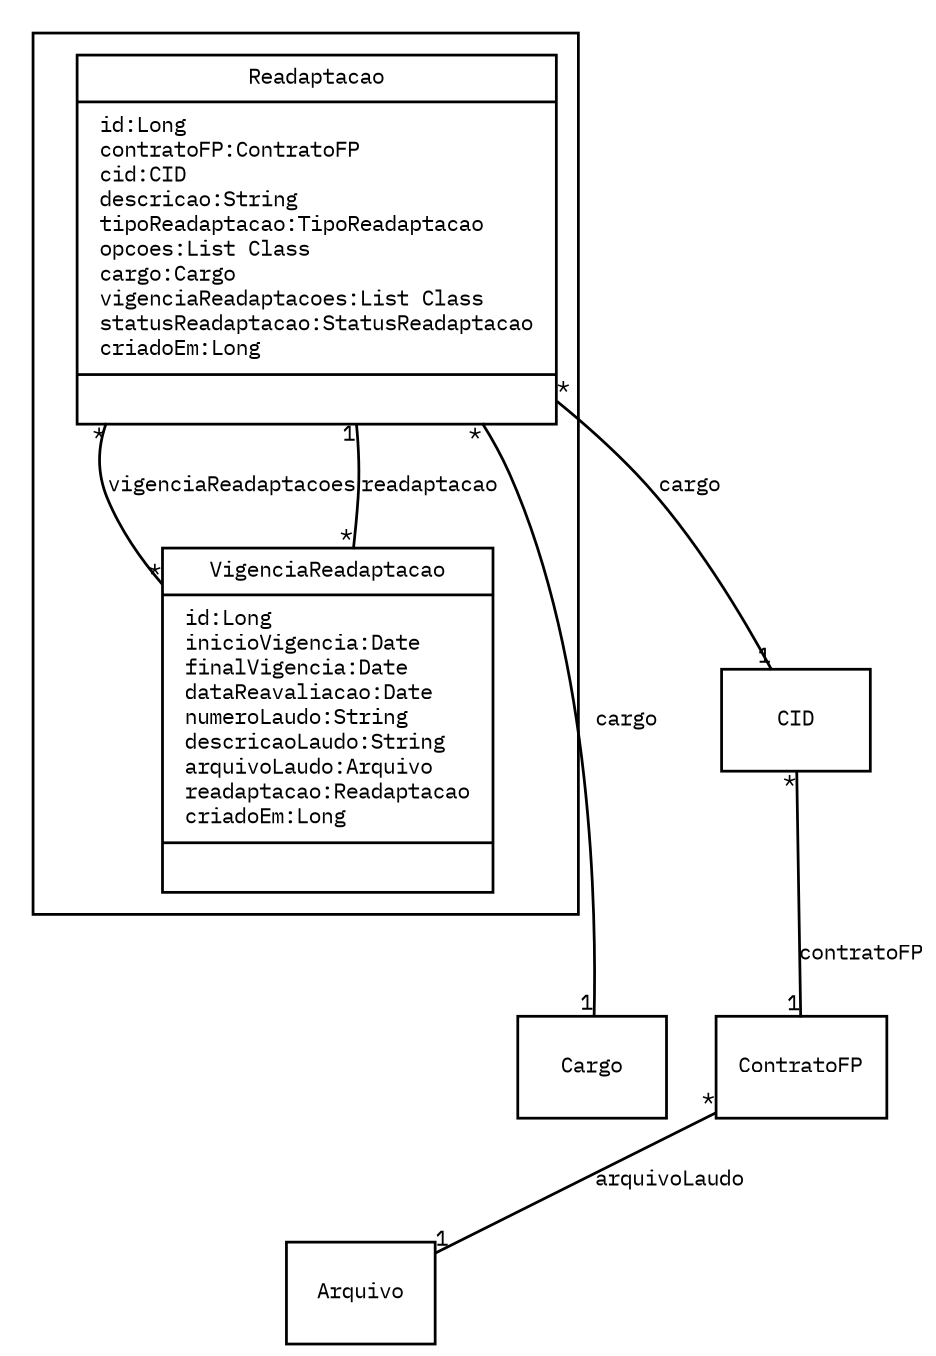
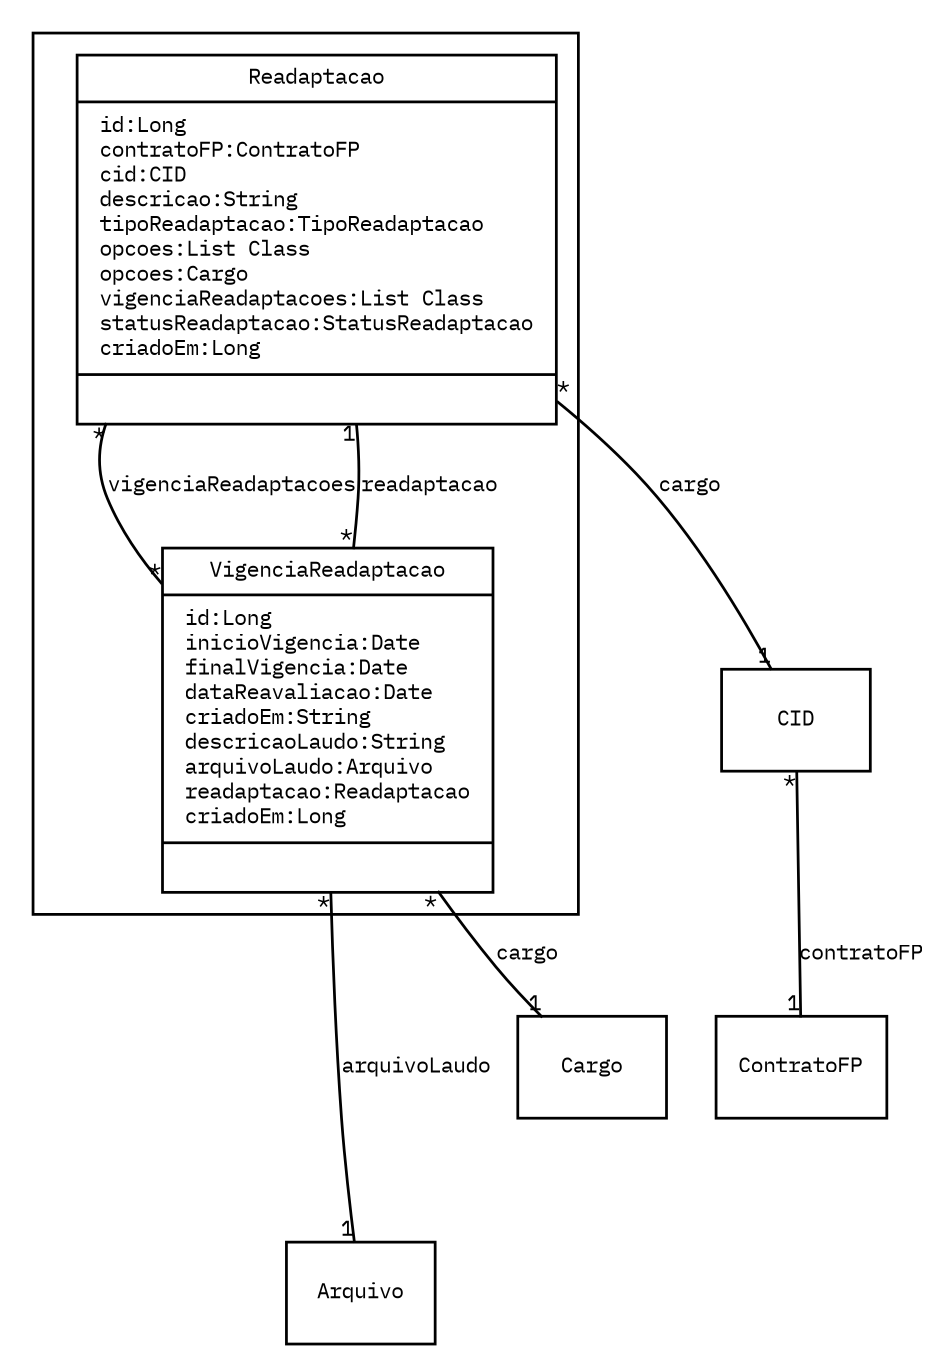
(168, 274) -> (175, 274)
(561, 637) -> (487, 956)
(297, 717) -> (278, 717)
(576, 1183) -> (338, 1067)
